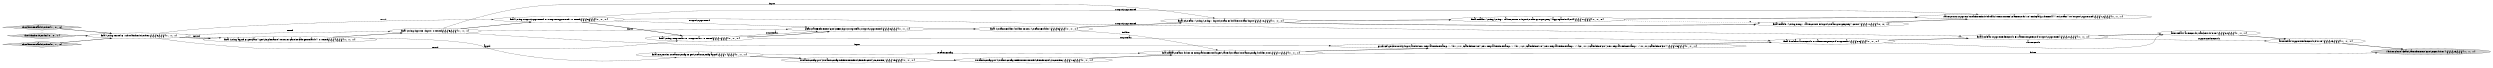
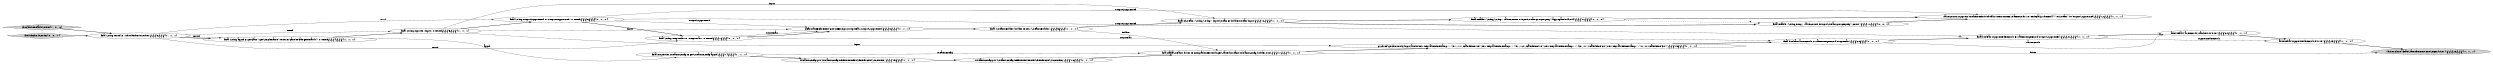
(42, 44) -> none
